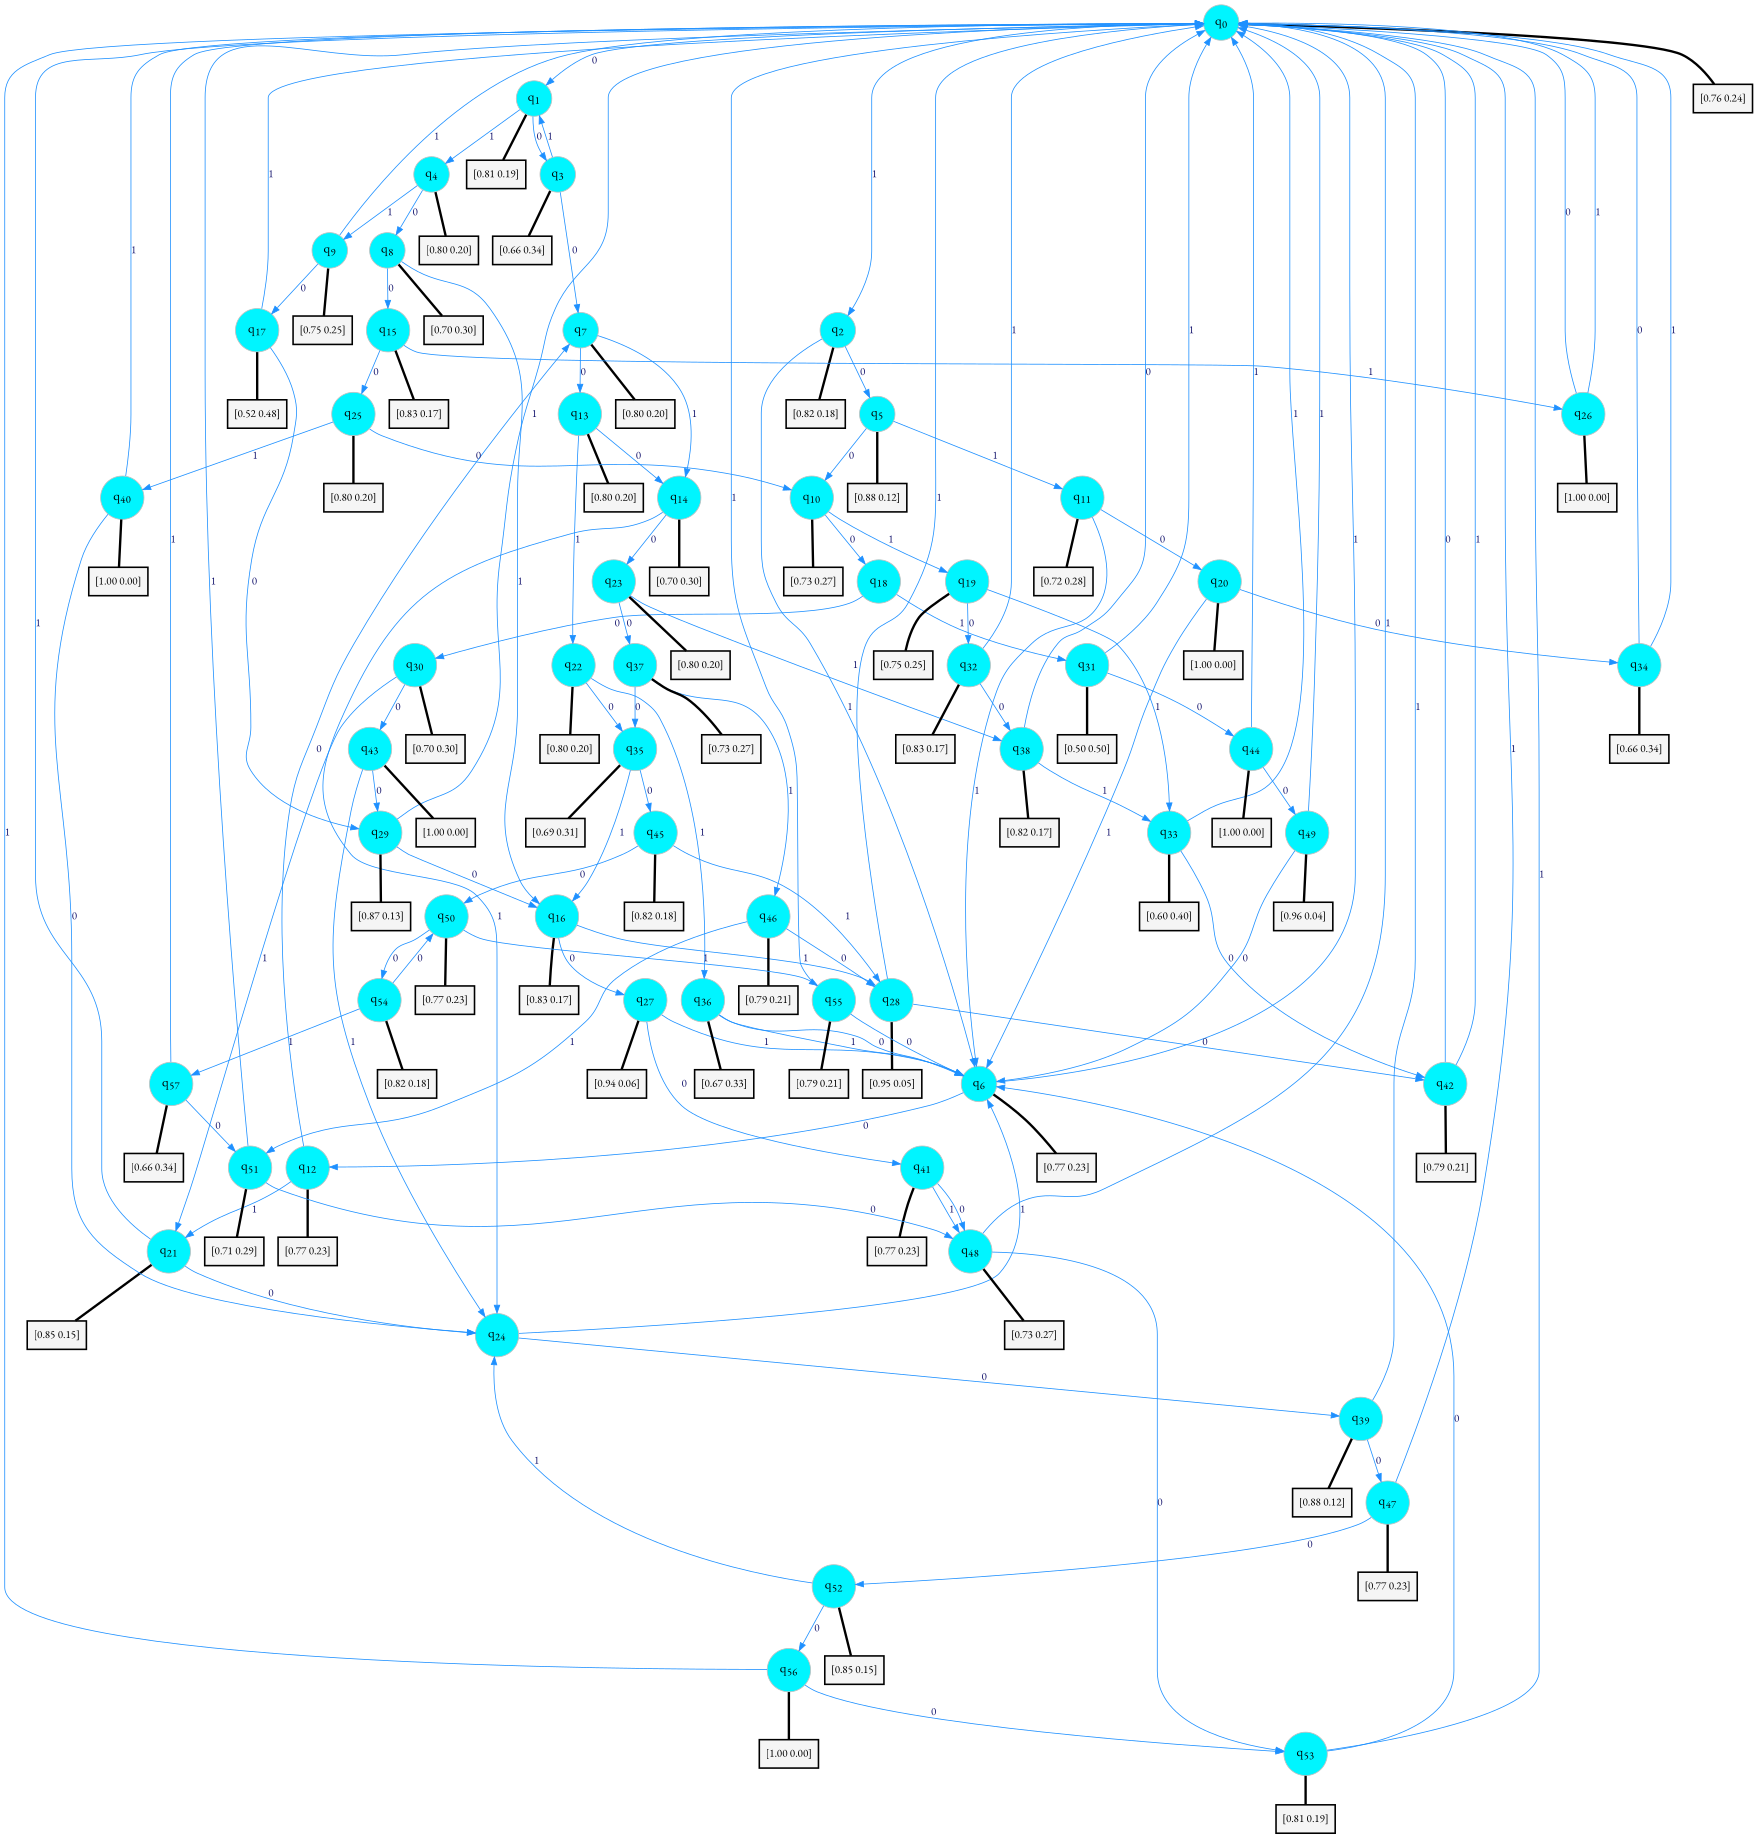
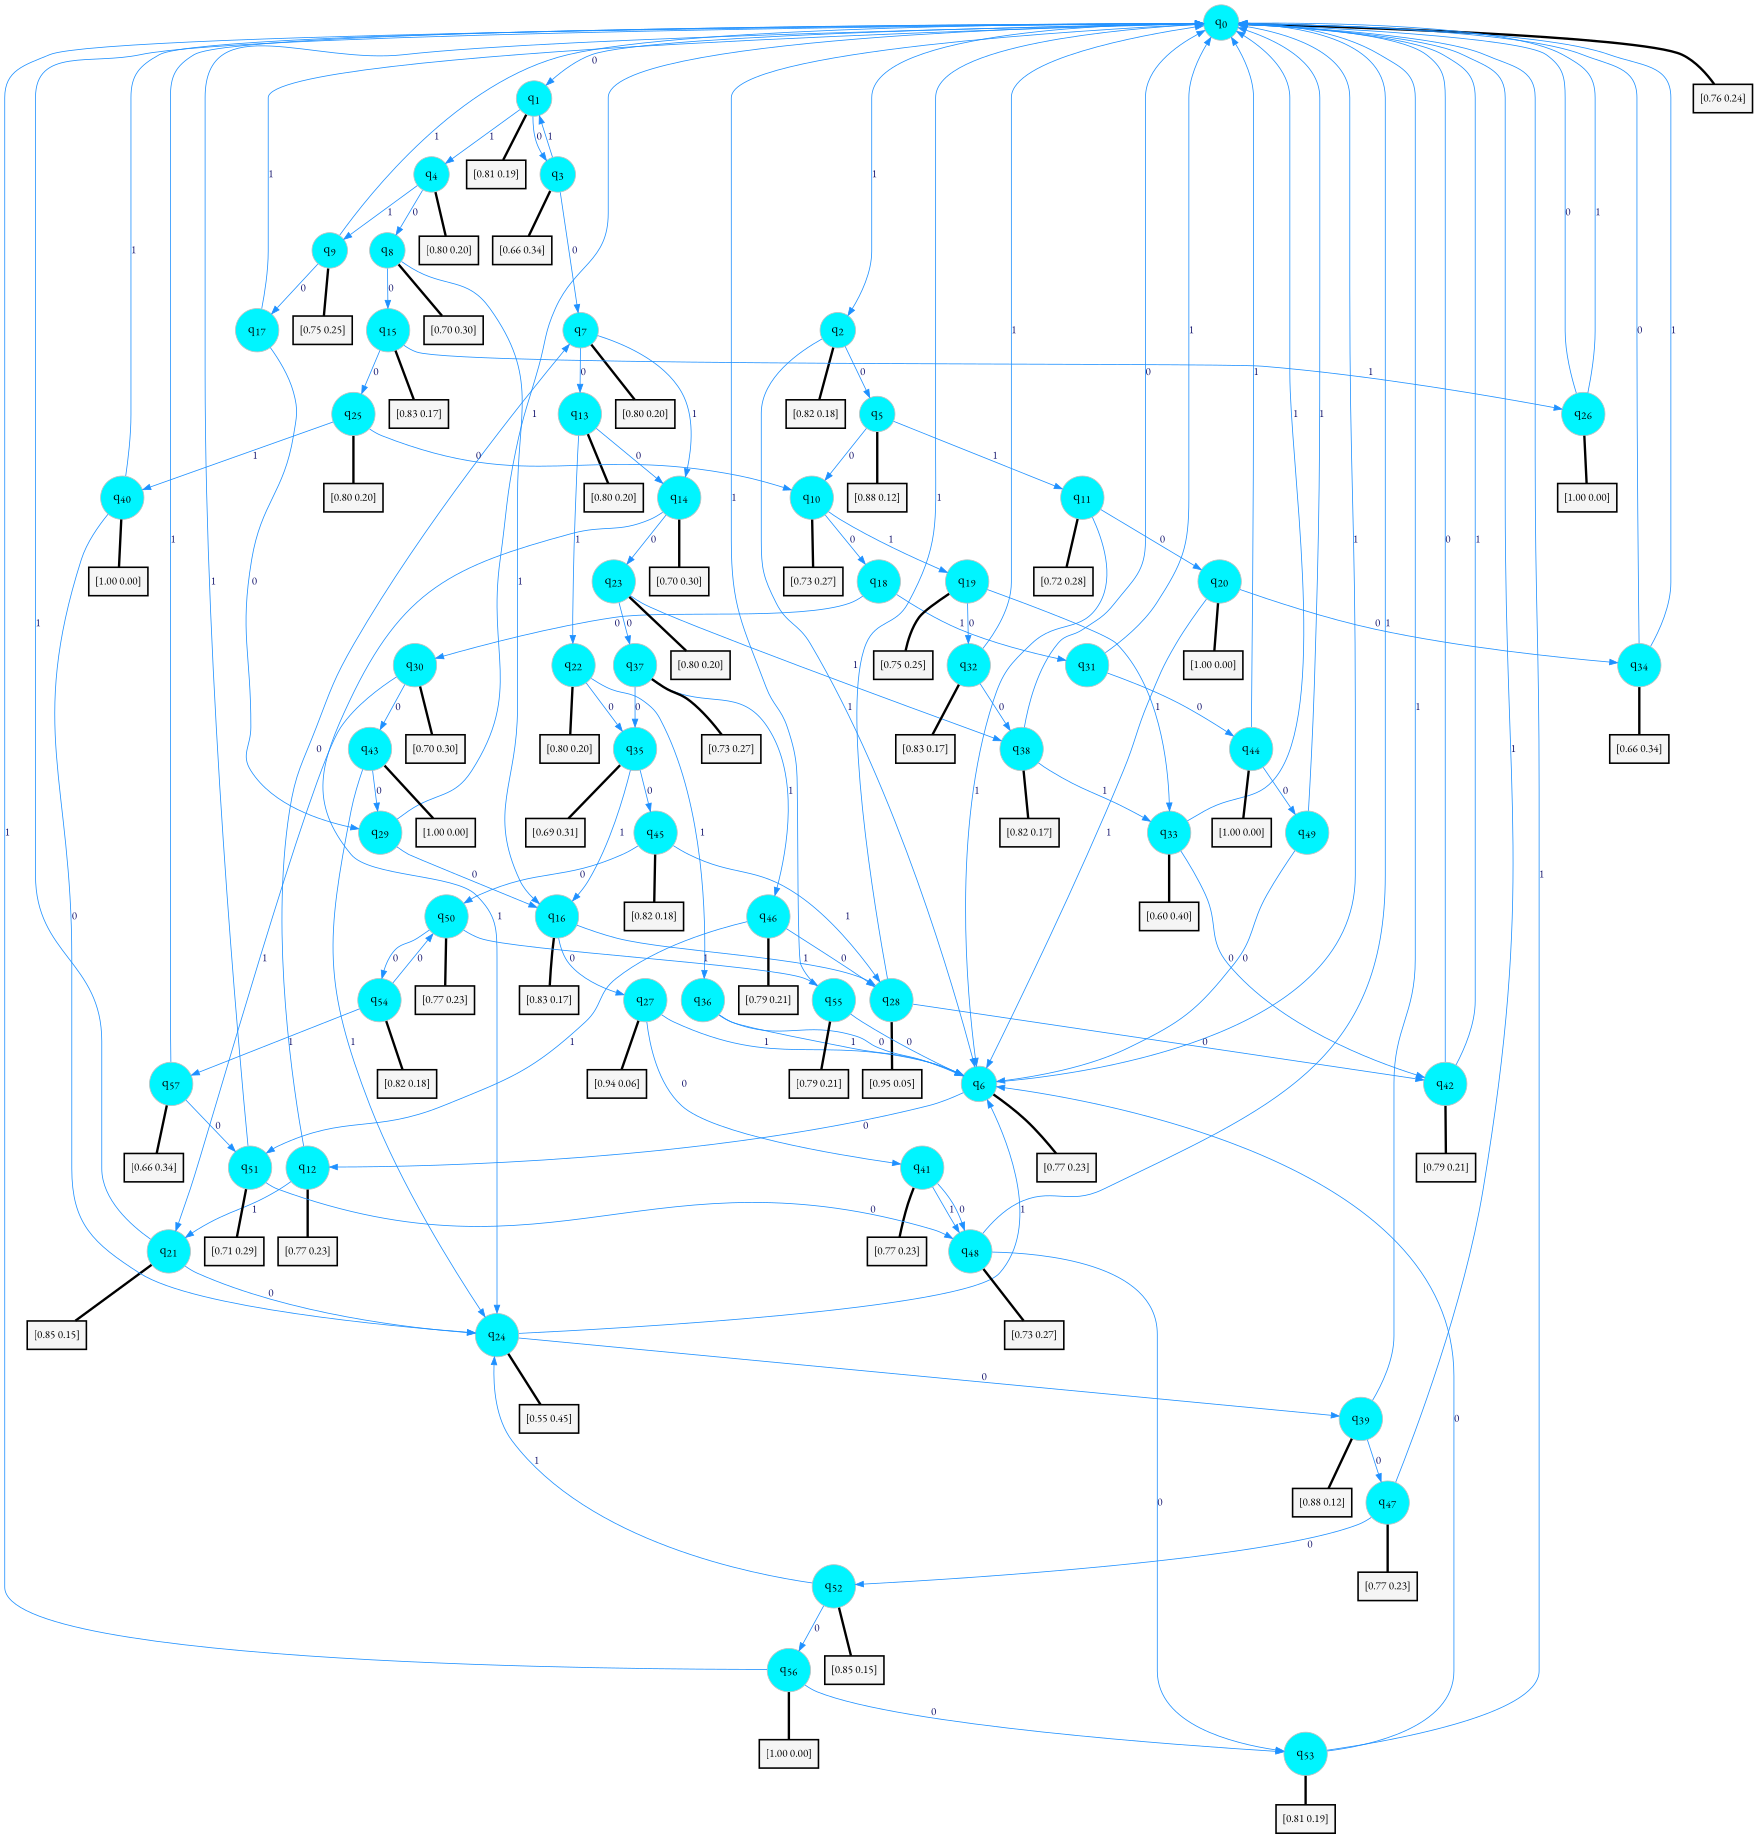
(257, 414) -> none
(1087, 749) -> none
(381, 916) -> none
(1303, 916) -> none
(724, 1084) -> none
none -> (549, 1419)
